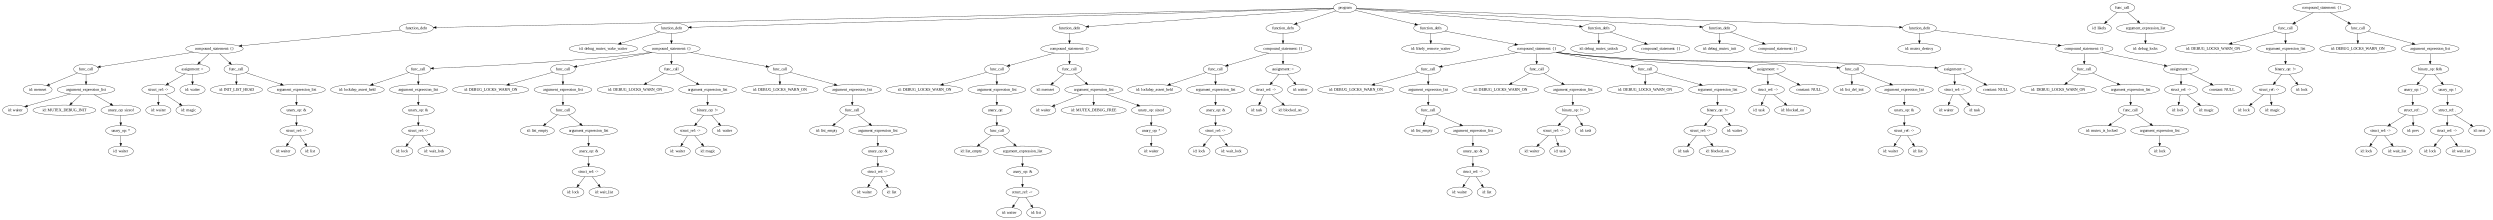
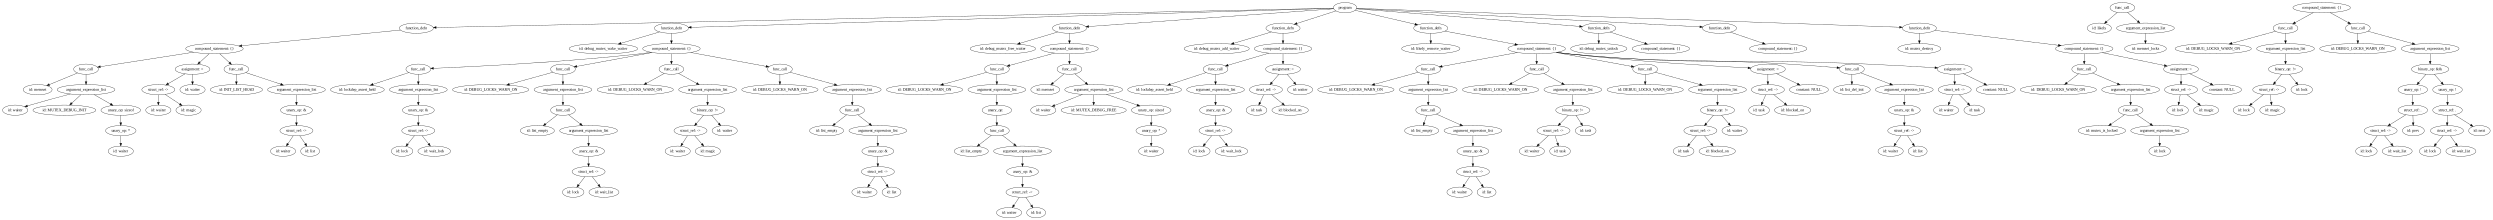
none -> (1003, 49)
none -> (1217, 49)
(1719, 49) -> none
(2145, 49) -> (2145, 49)
